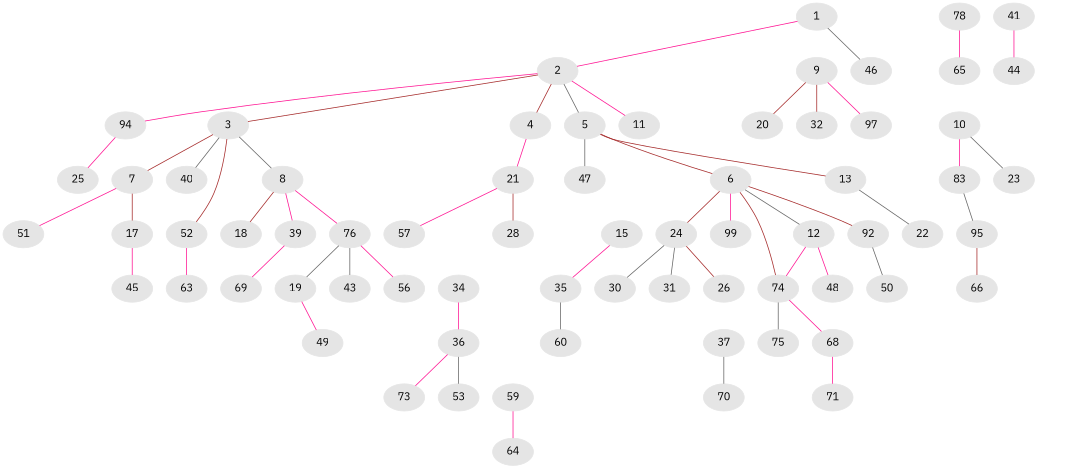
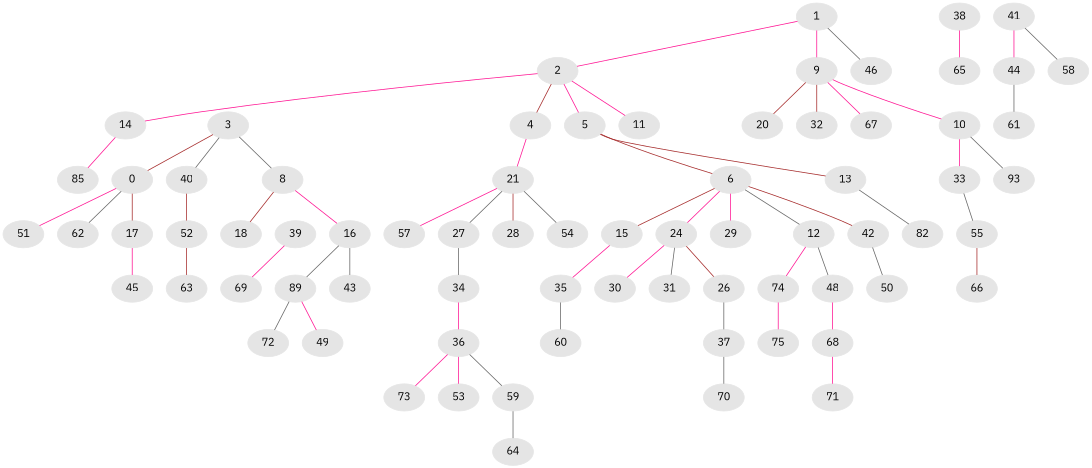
(960, 17) -> (960, 17)
none -> (817, 44)
none -> (1068, 71)
(393, 98) -> none
(571, 98) -> (571, 98)
none -> (887, 101)
(125, 125) -> (125, 125)
(871, 125) -> (871, 125)
none -> (1014, 125)
(78, 180) -> (78, 180)
(132, 180) -> (132, 180)
(585, 180) -> none
(960, 180) -> (960, 180)
(1014, 180) -> (1014, 180)
(218, 183) -> (187, 207)
(289, 207) -> none
(704, 207) -> (704, 207)
(763, 232) -> (676, 207)
none -> (78, 234)
(350, 234) -> (350, 234)
none -> (459, 234)
none -> (567, 234)
(731, 234) -> (731, 234)
(868, 234) -> (868, 234)
(923, 234) -> (923, 234)
(977, 234) -> (977, 234)
(187, 261) -> (187, 261)
(646, 261) -> (646, 261)
(823, 261) -> (823, 261)
(295, 289) -> (295, 289)
(404, 289) -> none
none -> (724, 316)
(778, 316) -> (778, 316)
(805, 316) -> (833, 316)
none -> (268, 343)
(459, 370) -> (459, 370)
none -> (486, 370)
(513, 425) -> (513, 425)
